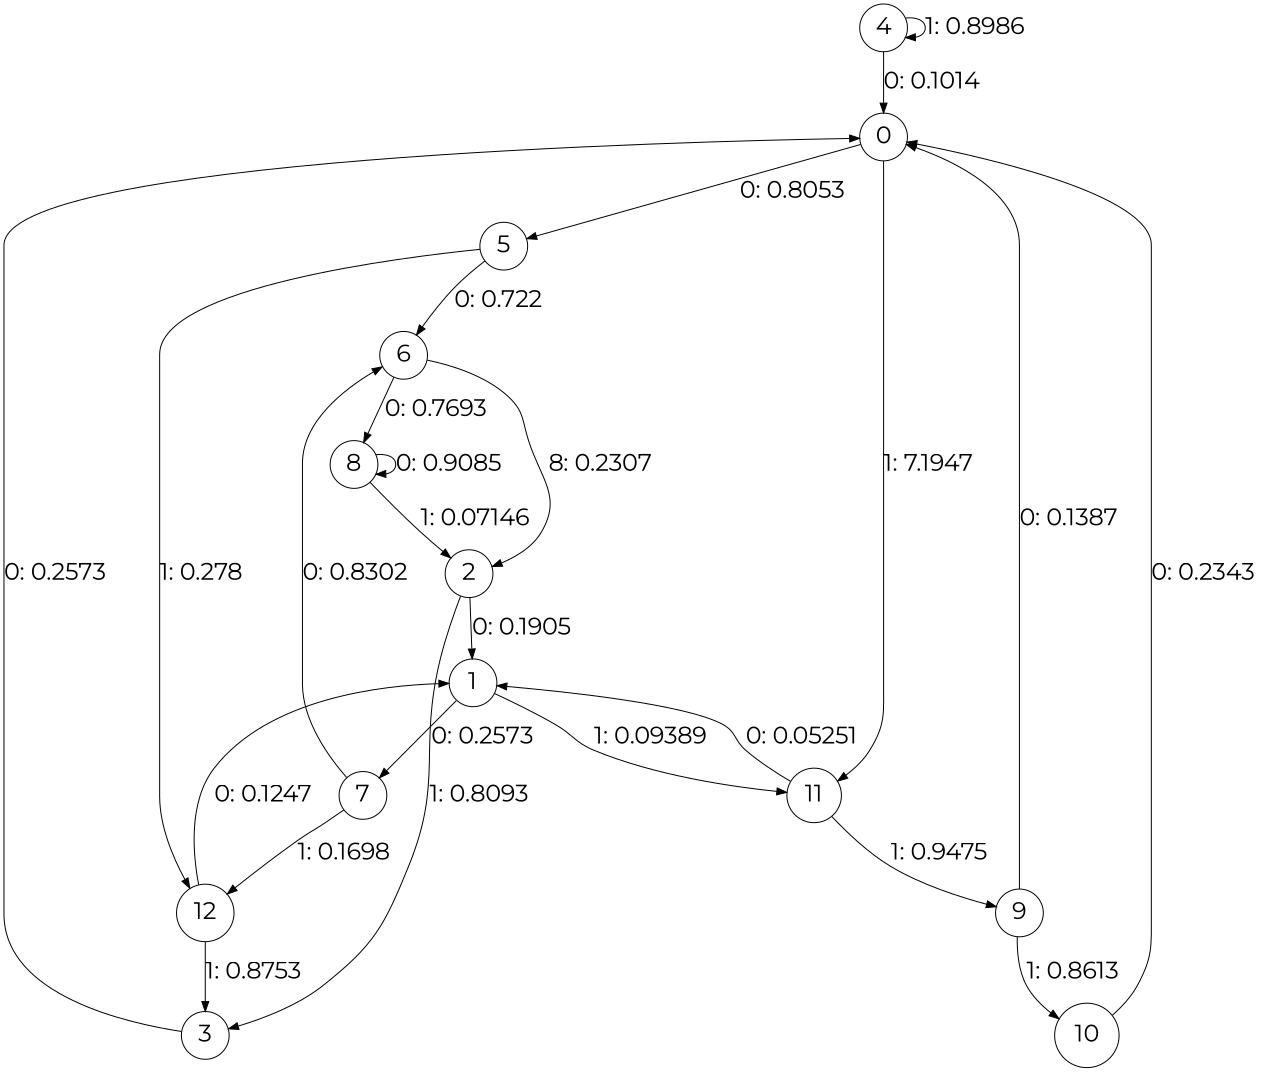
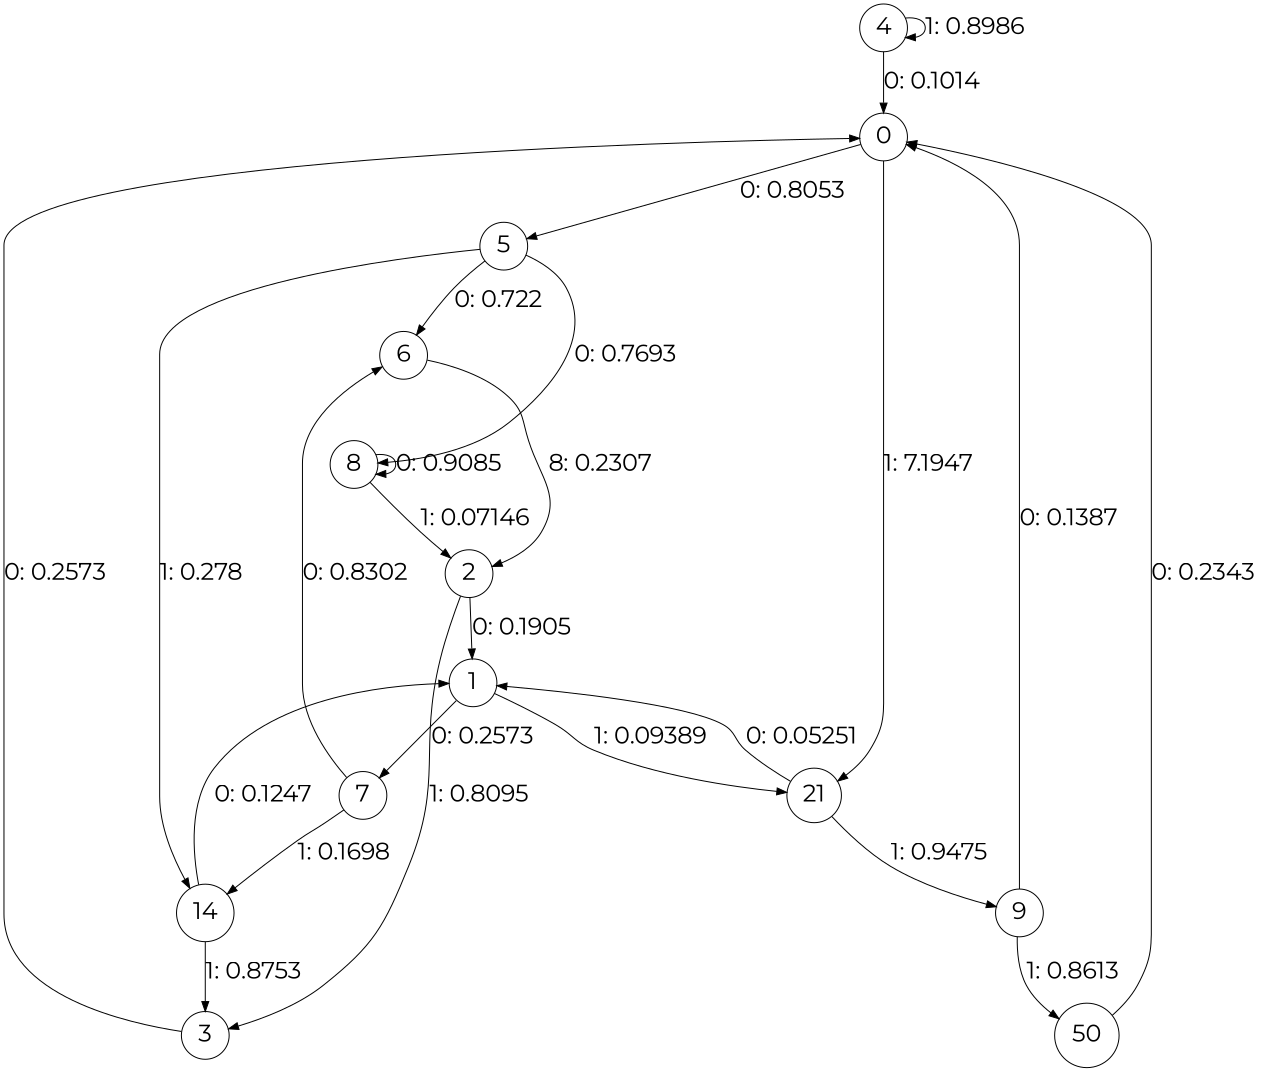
(381, 405) -> (539, 395)
(488, 795) -> (488, 795)
(814, 795) -> (814, 795)
(205, 913) -> (205, 913)
(1087, 1035) -> (1087, 1035)
